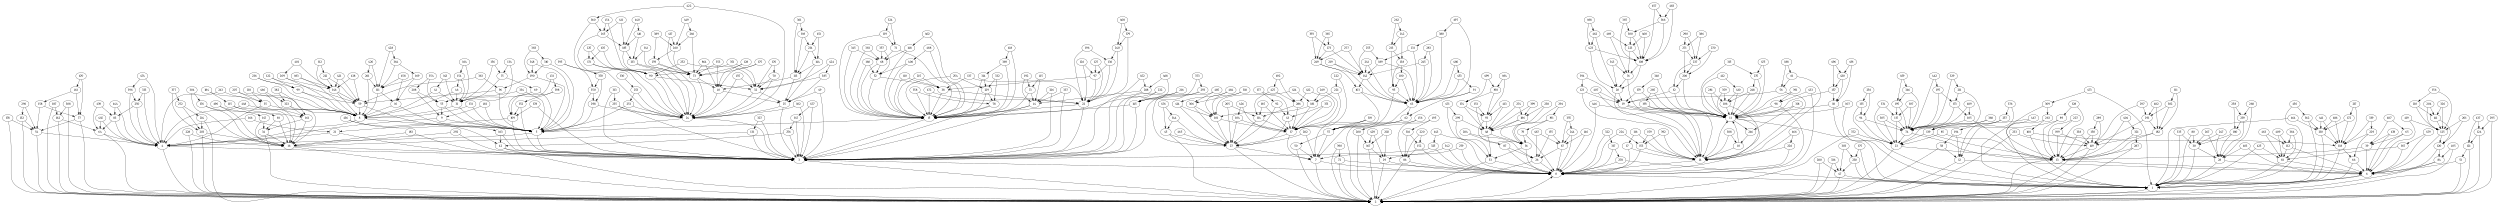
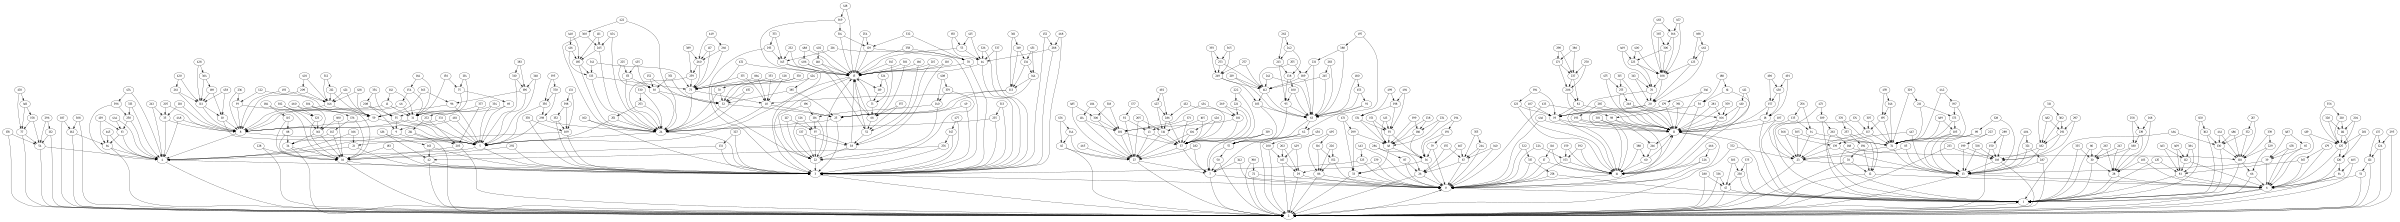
(842, 97) -> (866, 83)
none -> (657, 108)
